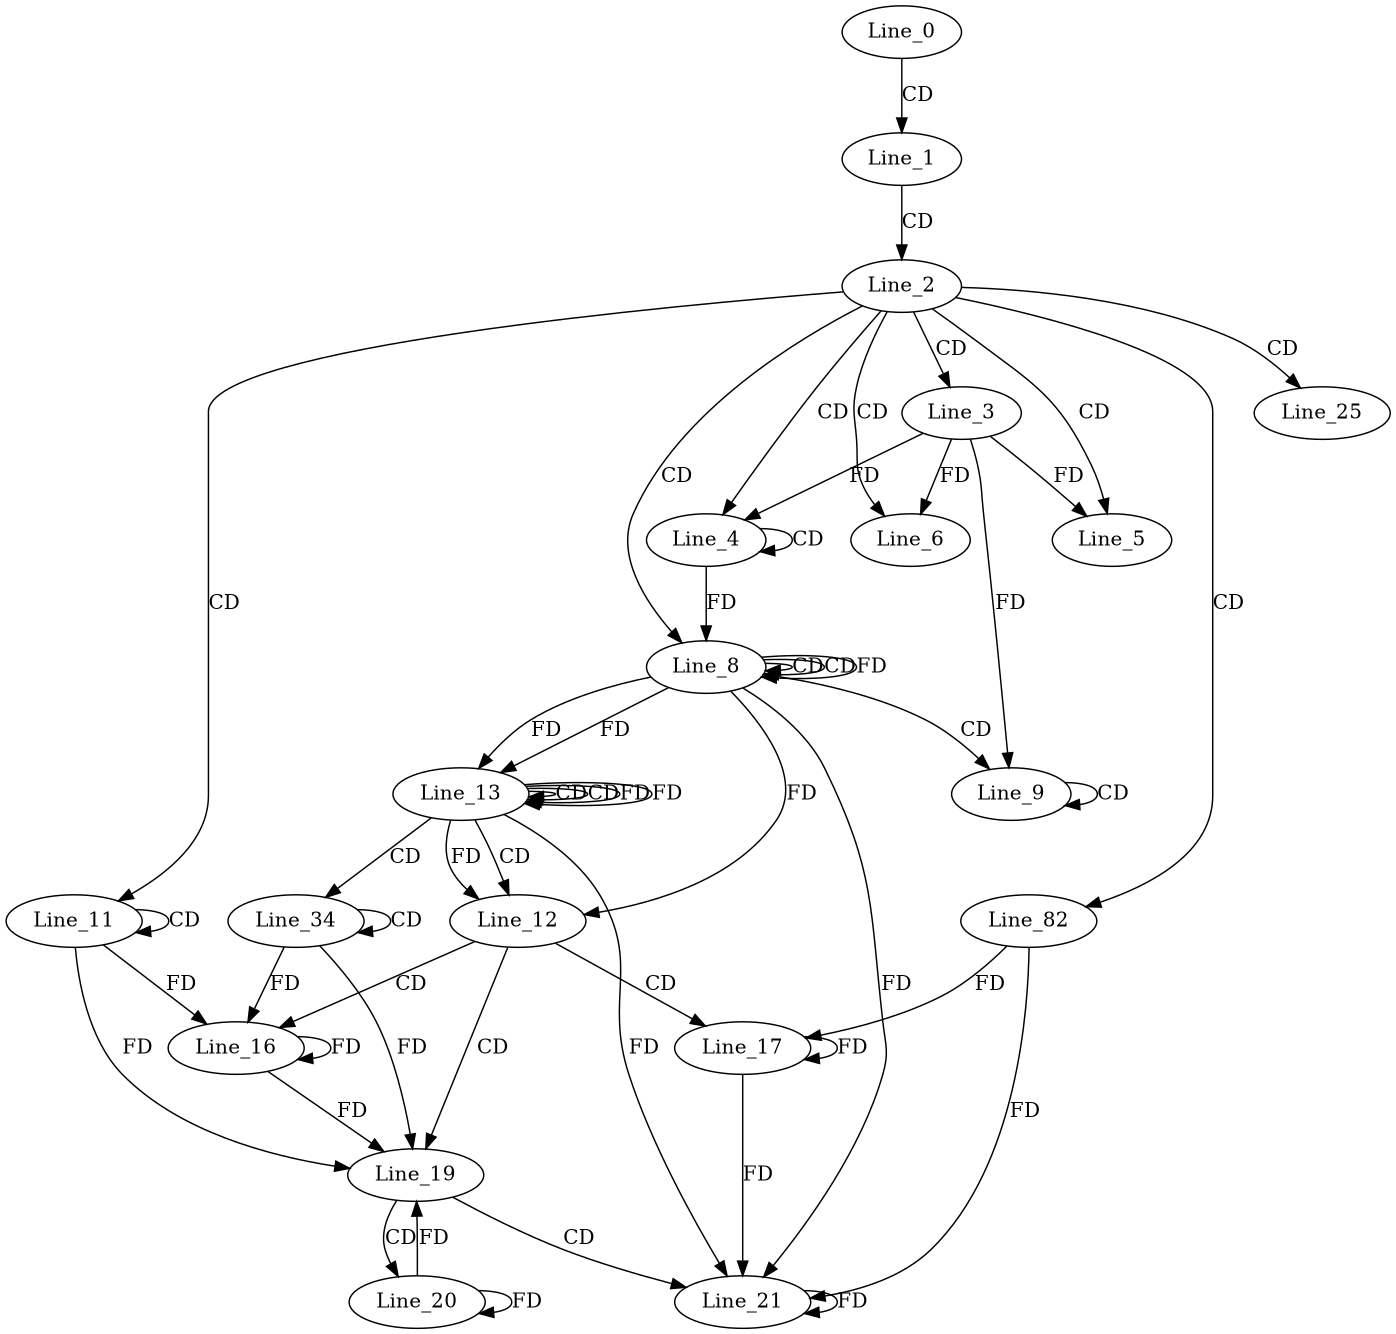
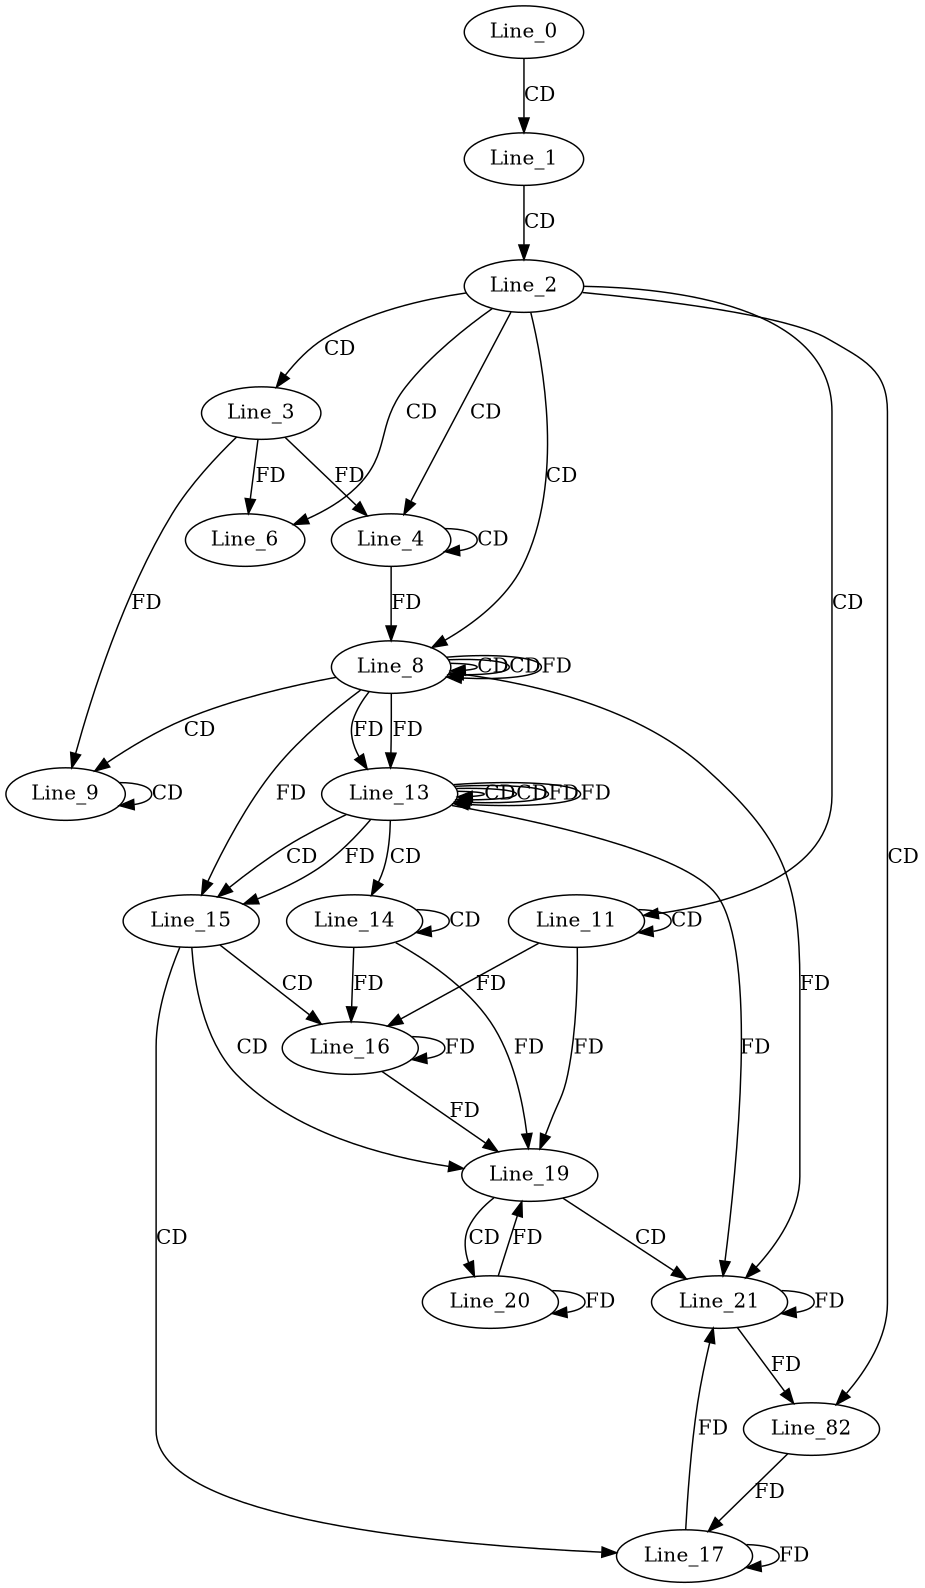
(1322, 413) -> none
(1112, 540) -> none
(296, 921) -> (355, 921)
(518, 921) -> (191, 921)
(988, 1163) -> (761, 1359)
